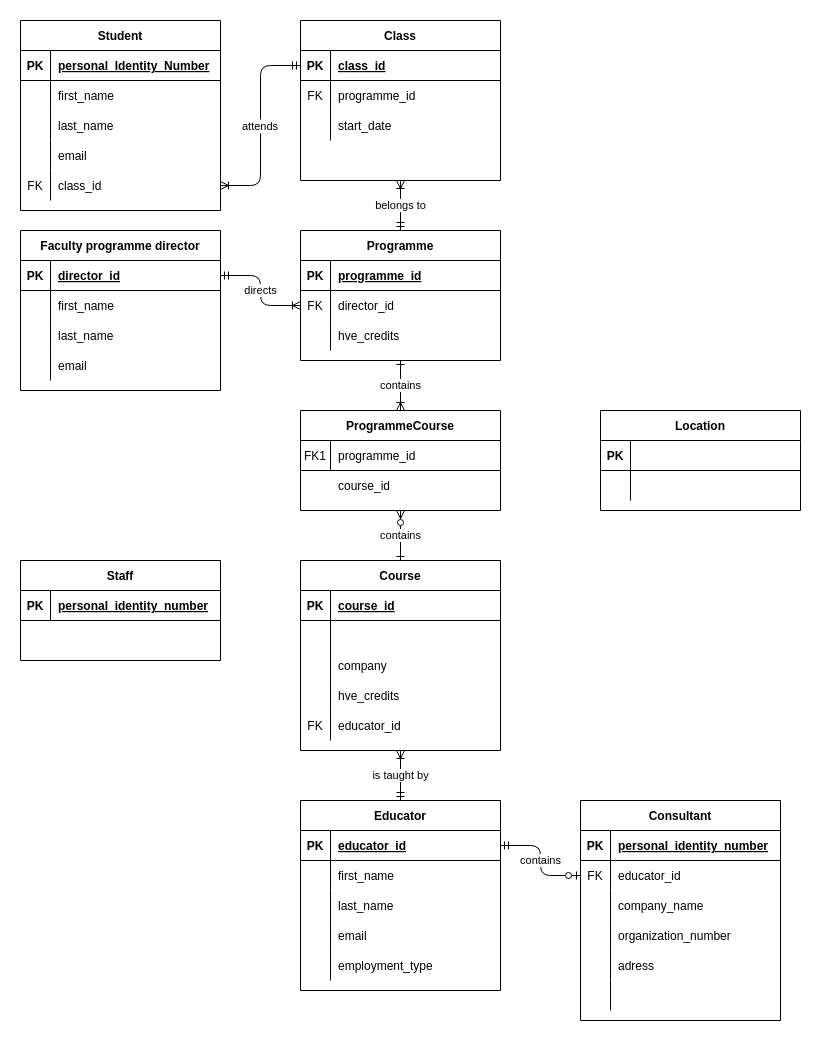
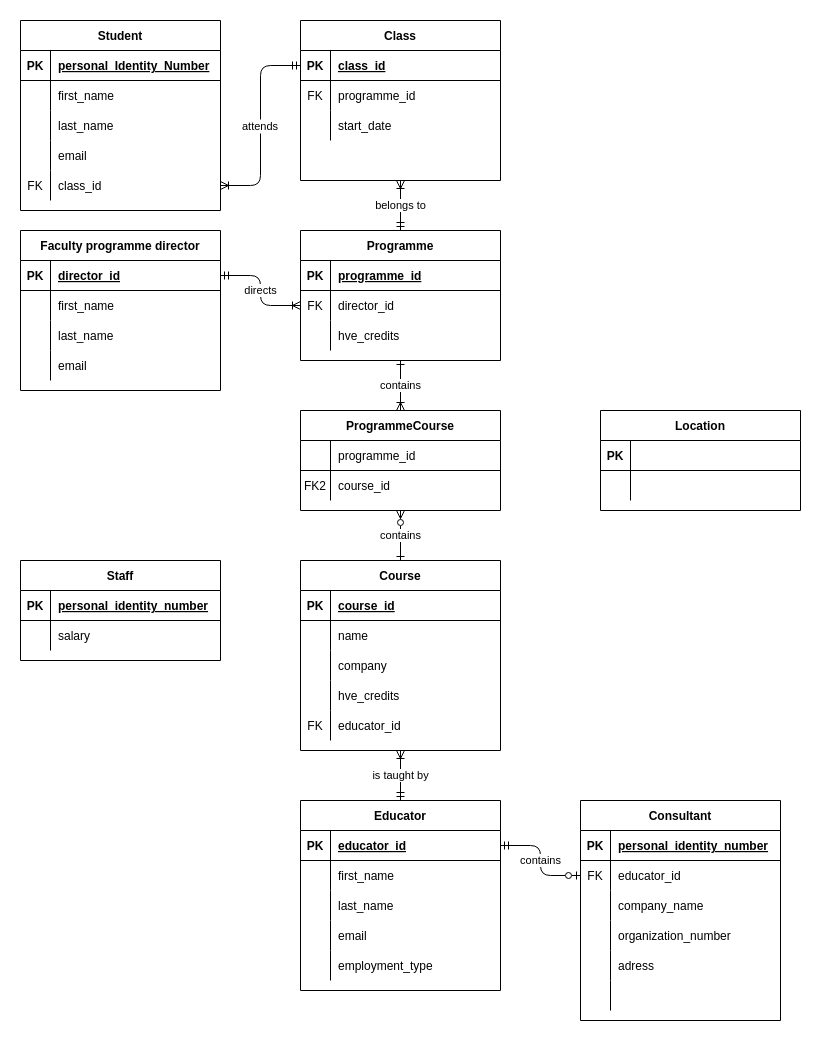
(316, 456) -> none
none -> (316, 486)
none -> (136, 636)
none -> (416, 636)
